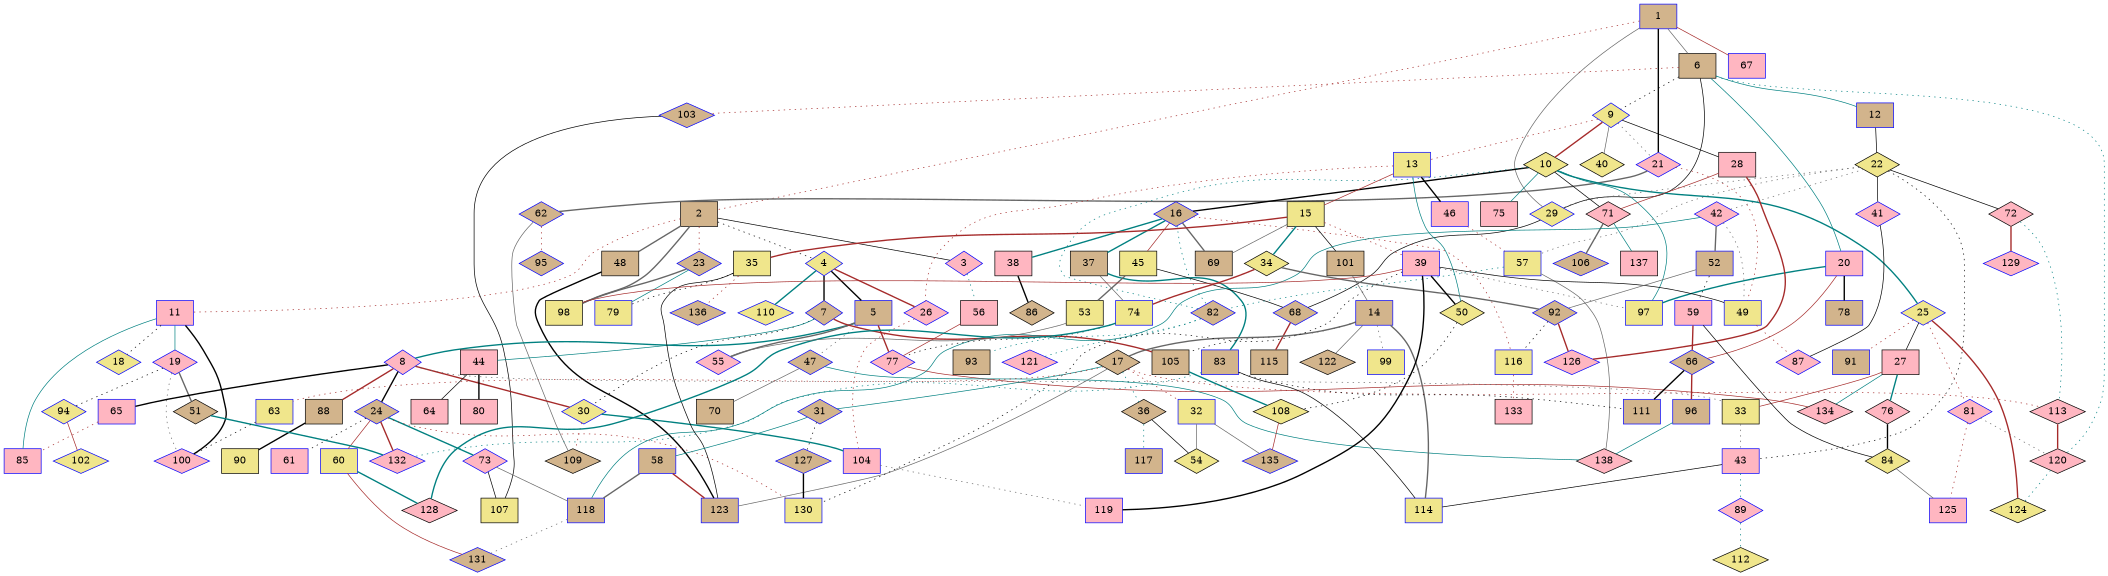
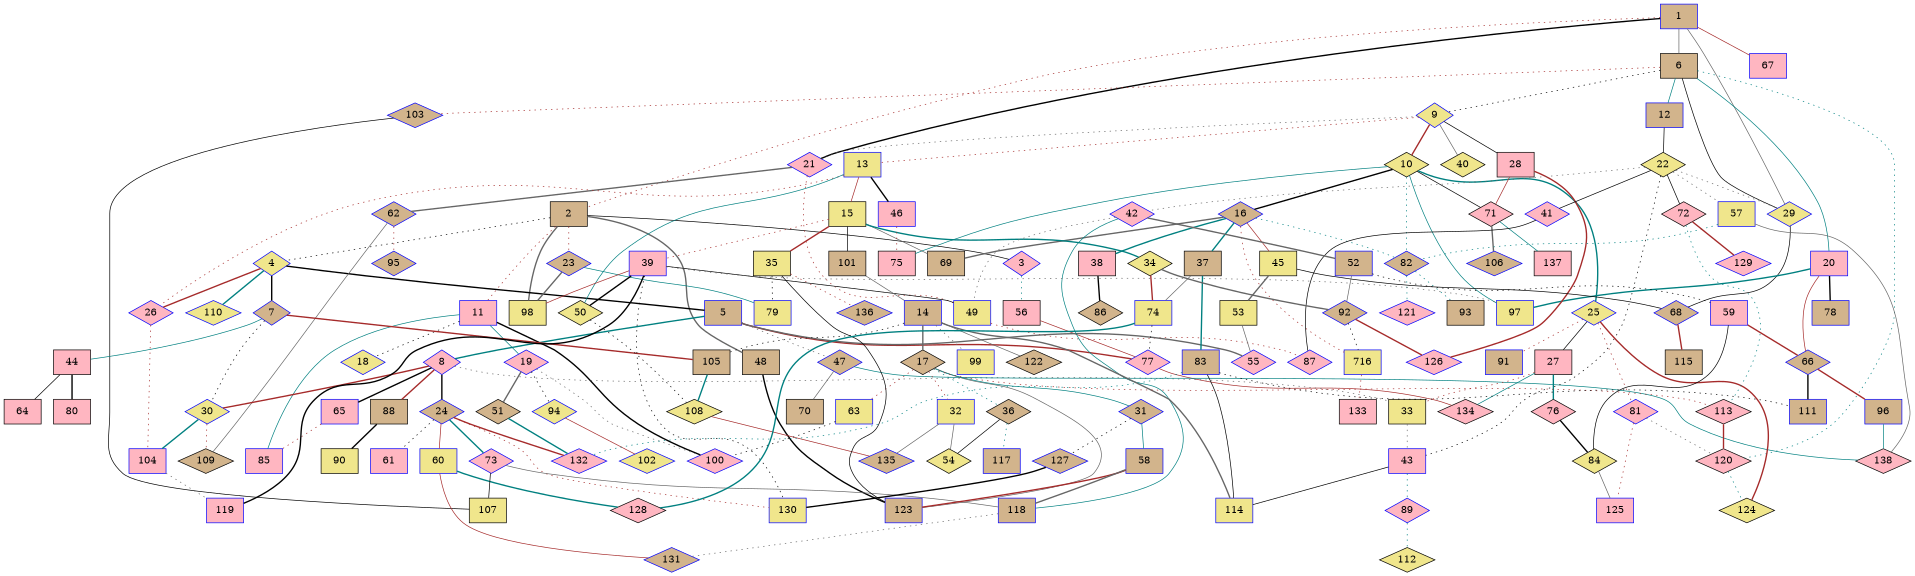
(1486, 239) -> (897, 239)
(1514, 362) -> (1363, 362)
(1830, 388) -> (1453, 393)
